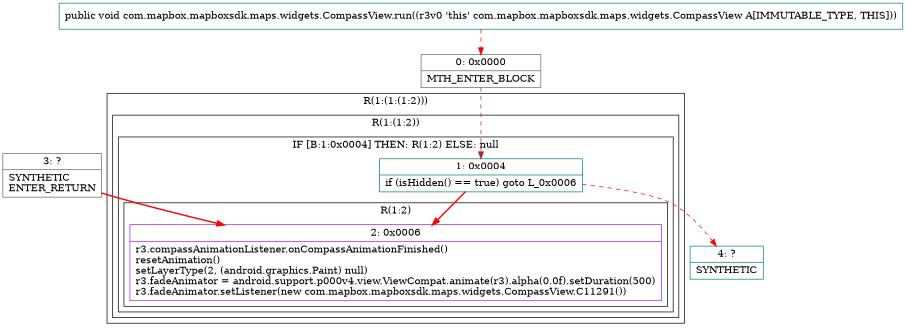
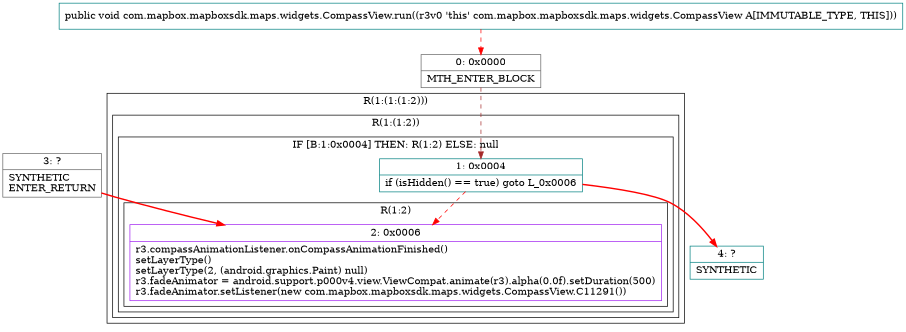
(655, 197) -> (655, 197)
(450, 207) -> (450, 207)
(178, 260) -> (174, 260)
